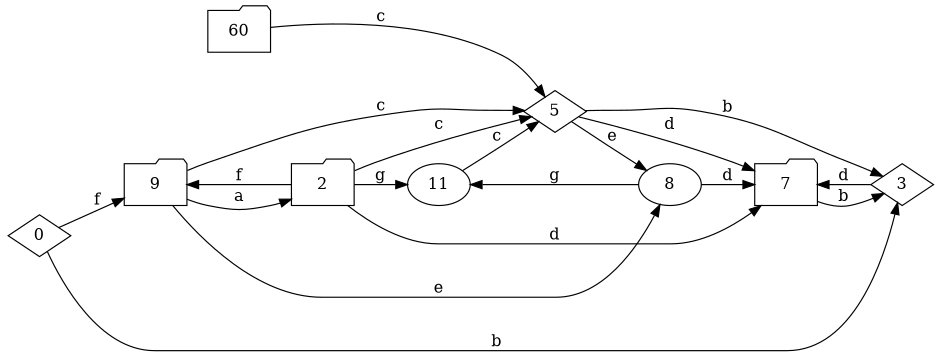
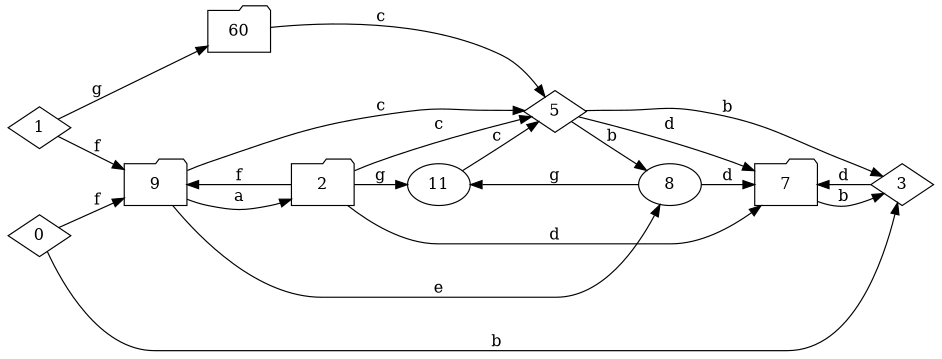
none -> (39, 128)
(612, 136) -> (612, 136)
